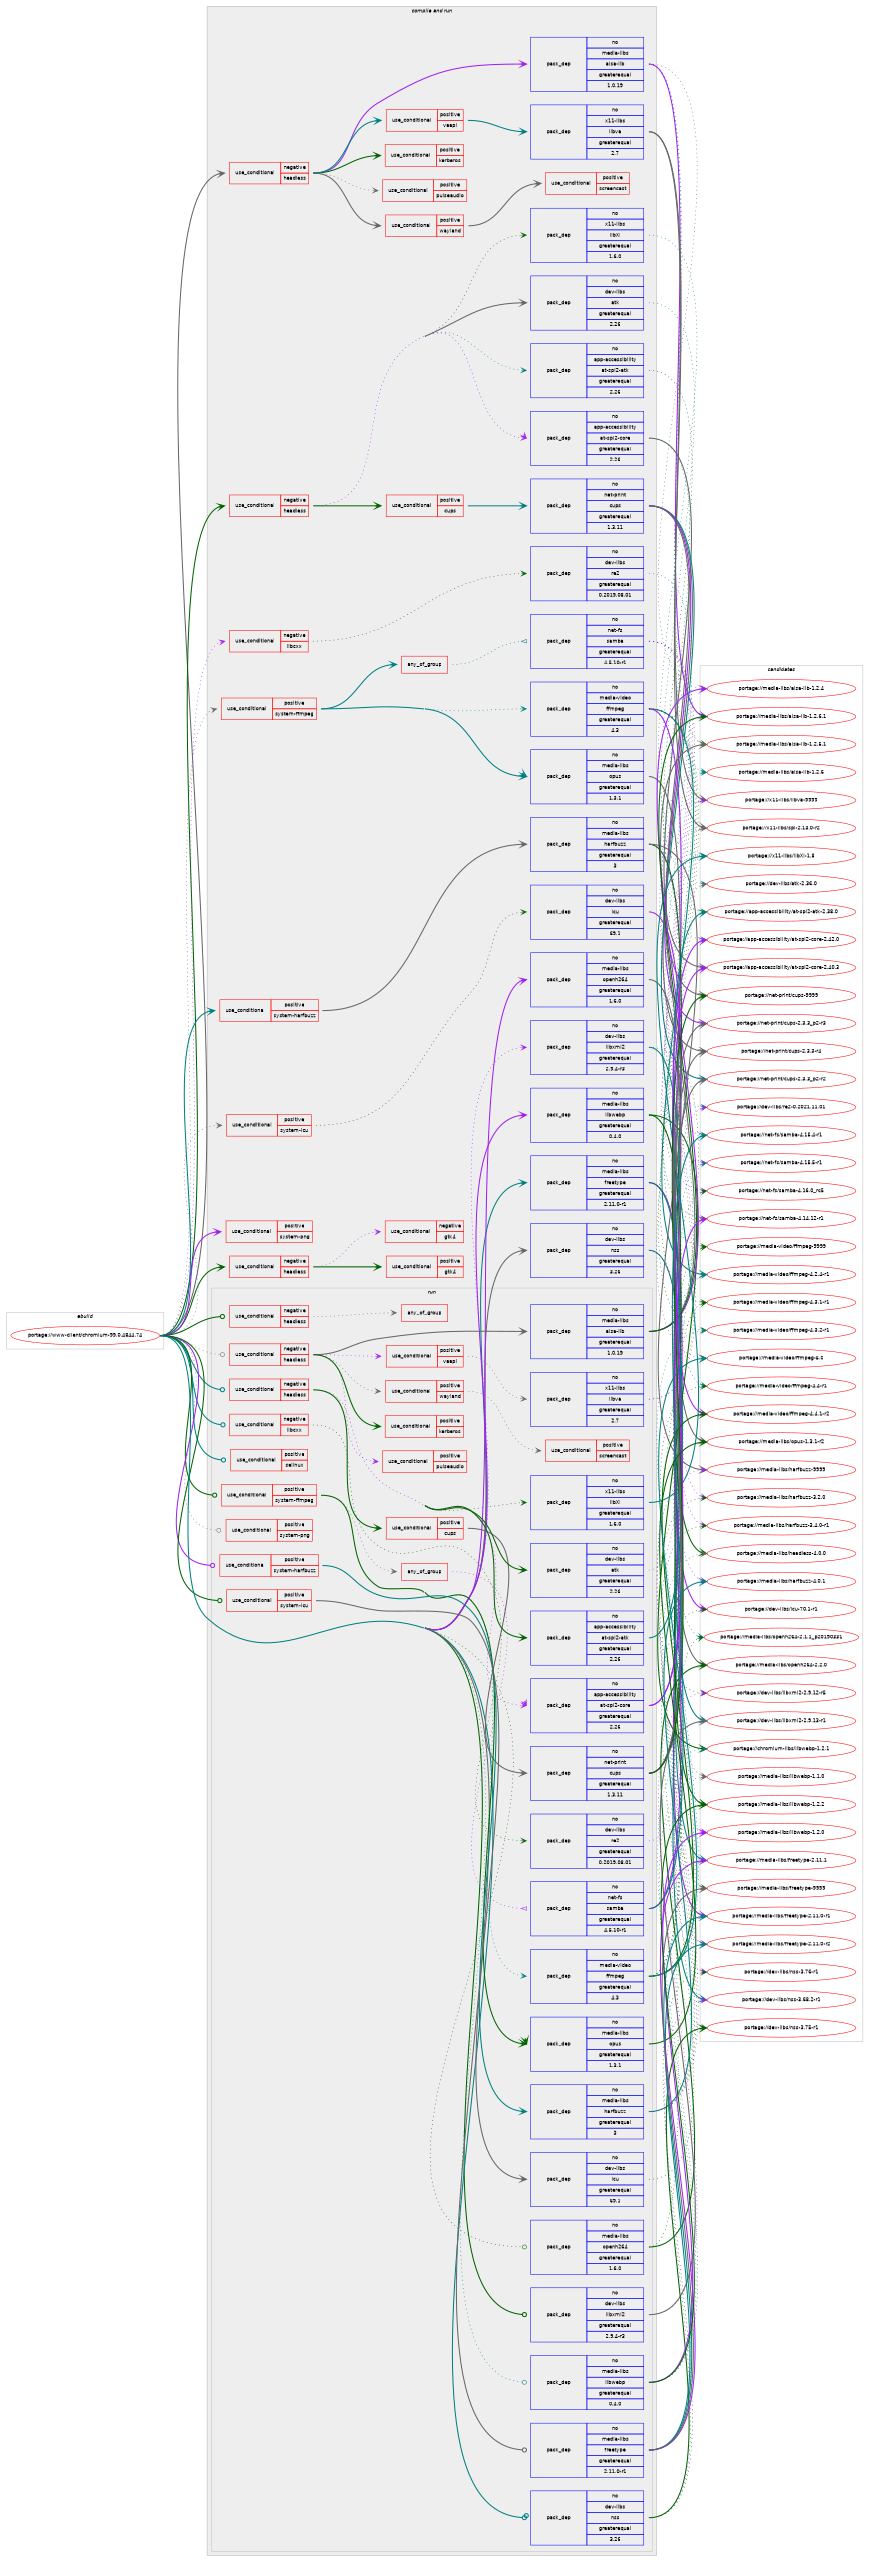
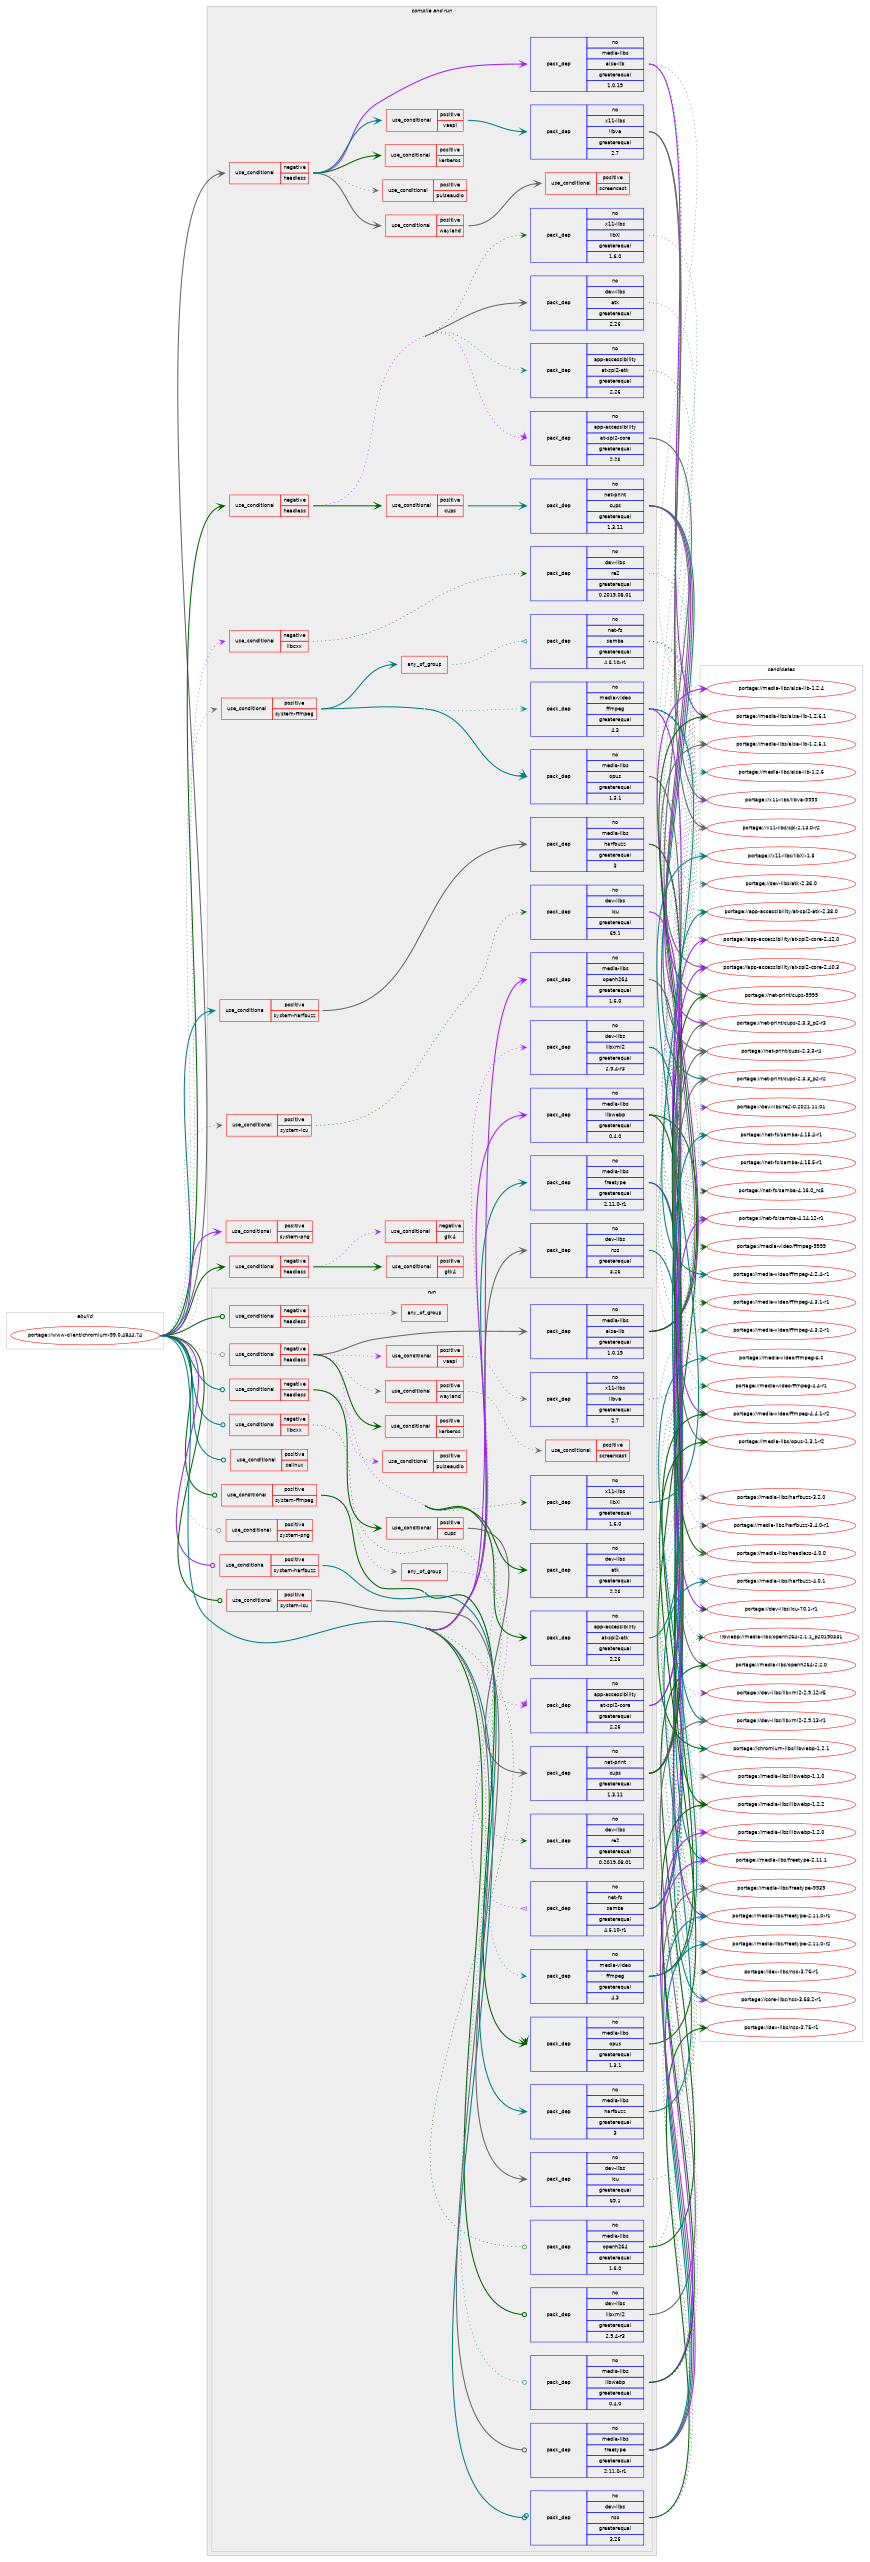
(781, 1470) -> none
(781, 1637) -> (781, 1637)
(781, 1888) -> (781, 1888)
(781, 2000) -> (781, 2000)
